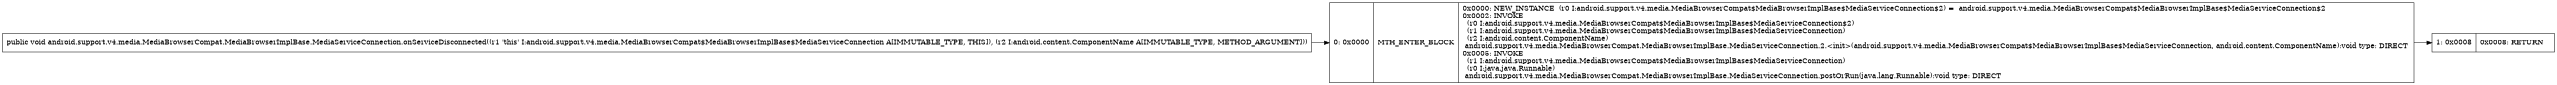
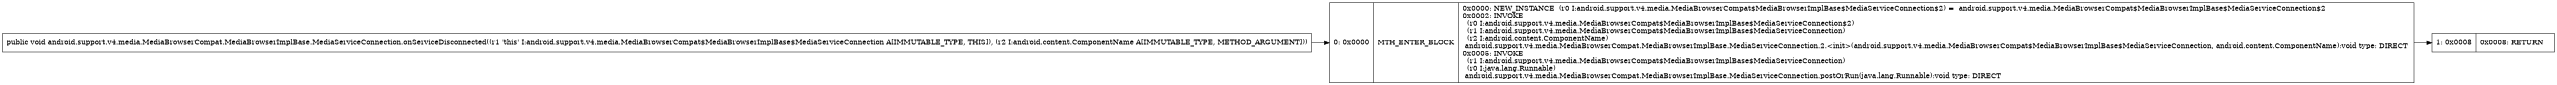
(1509, 69) -> (1509, 69)
